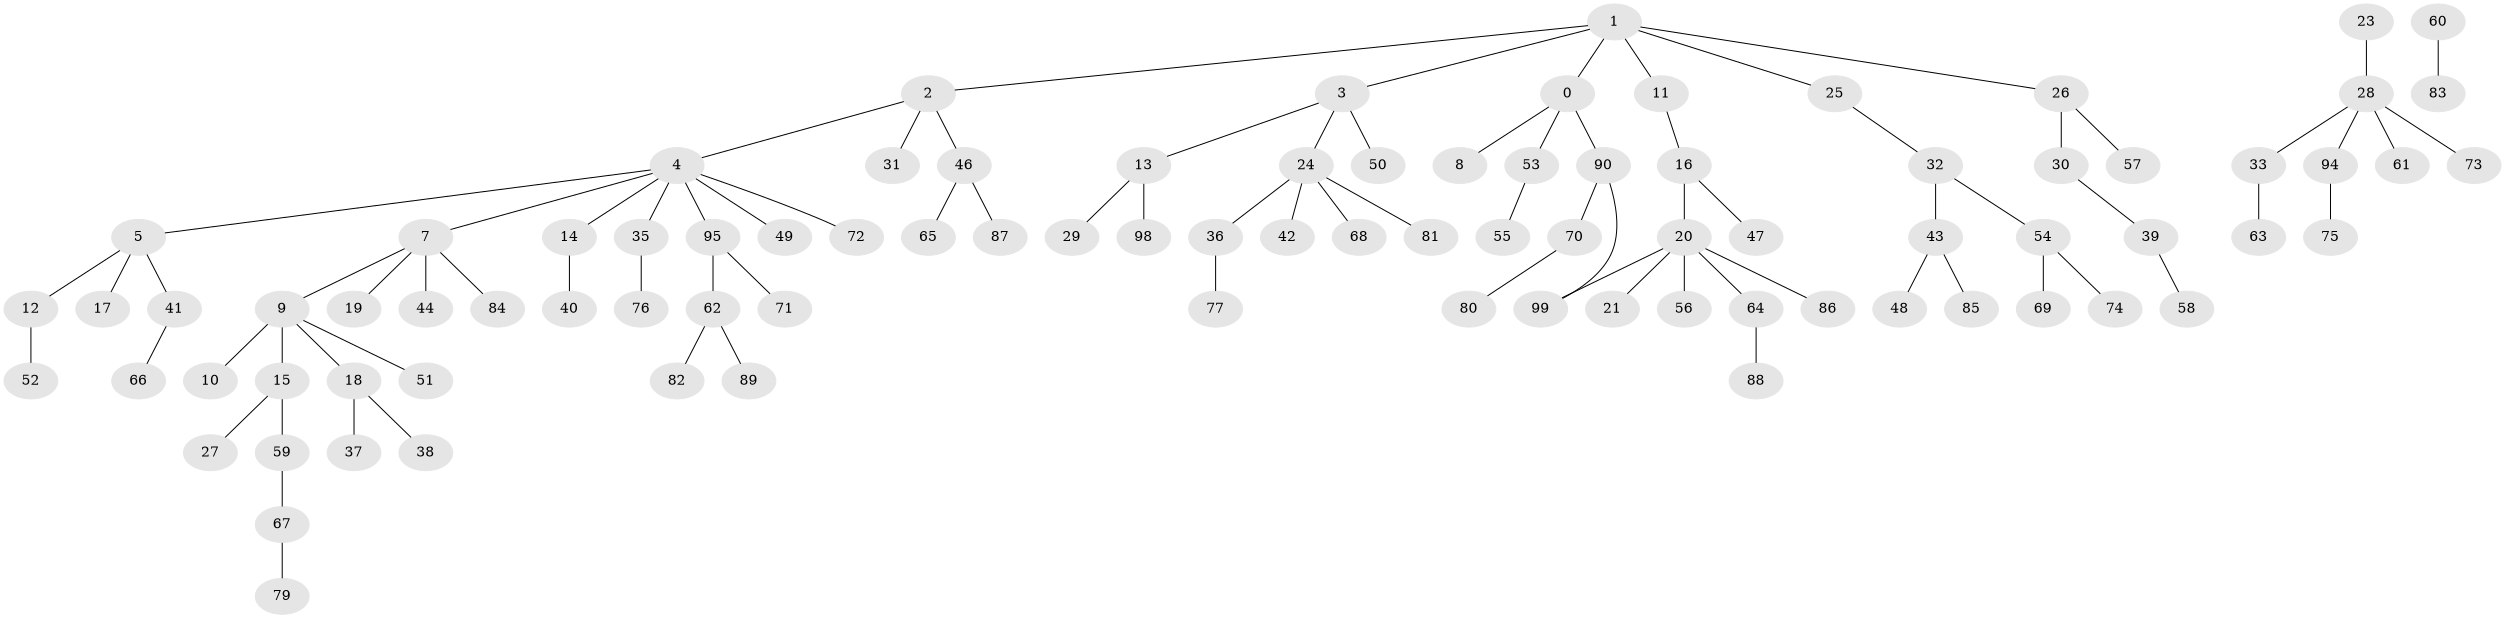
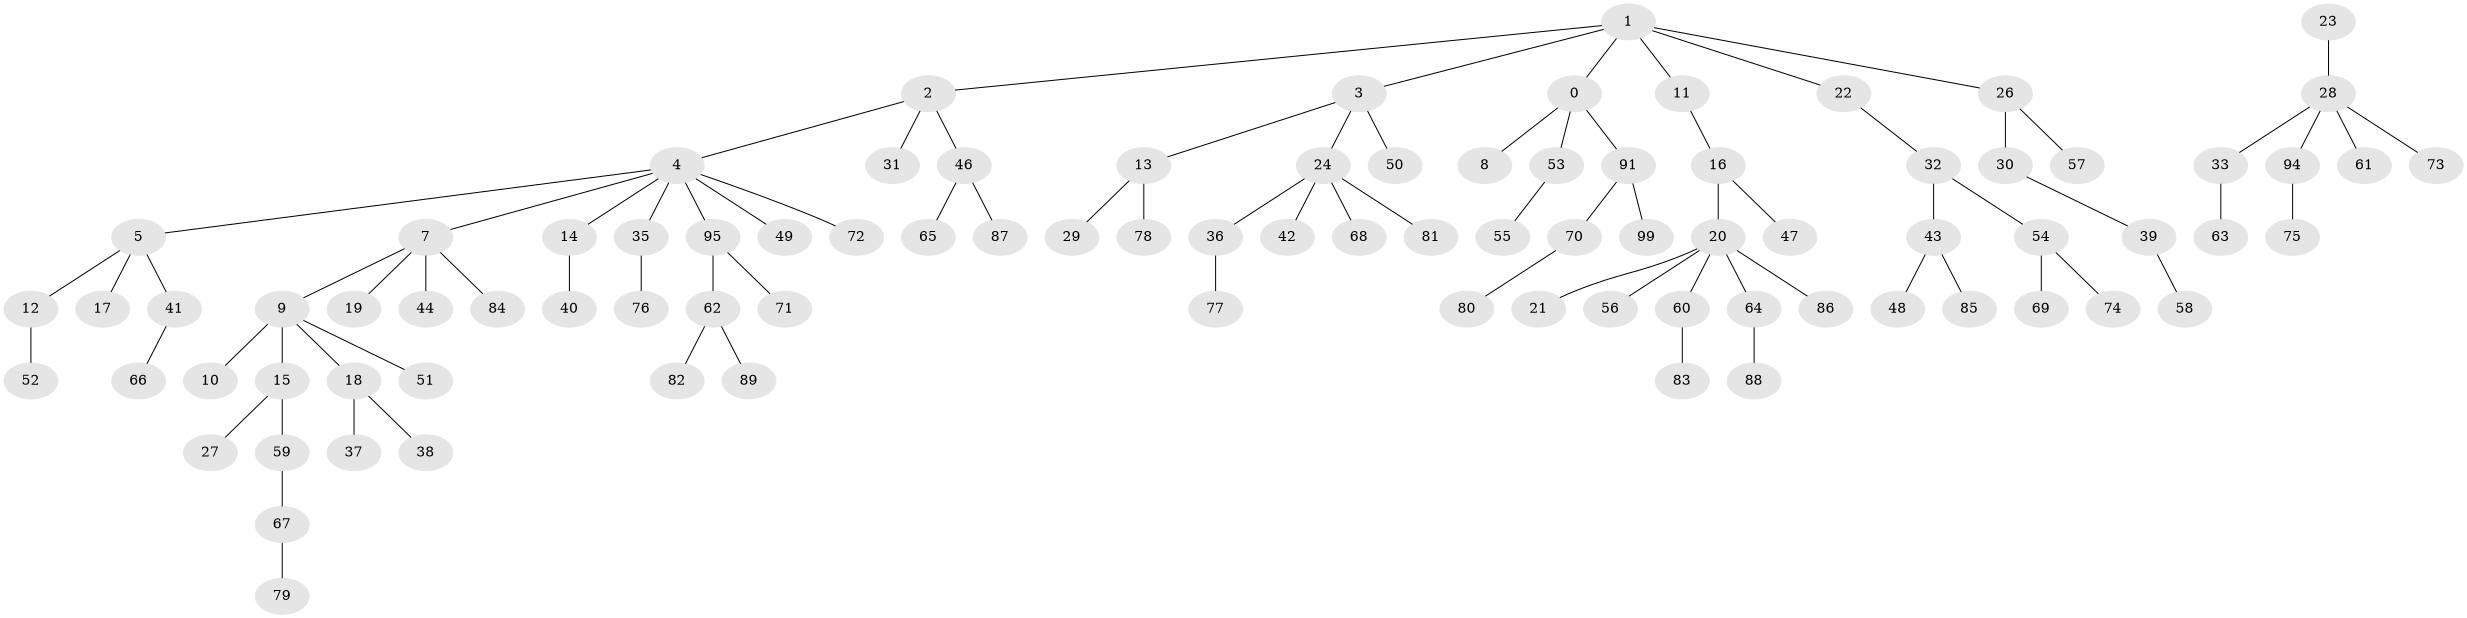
(1835, 94) -> (1844, 94)
(1604, 166) -> (1628, 166)
(1144, 237) -> (1144, 237)
(1613, 273) -> (1700, 273)
